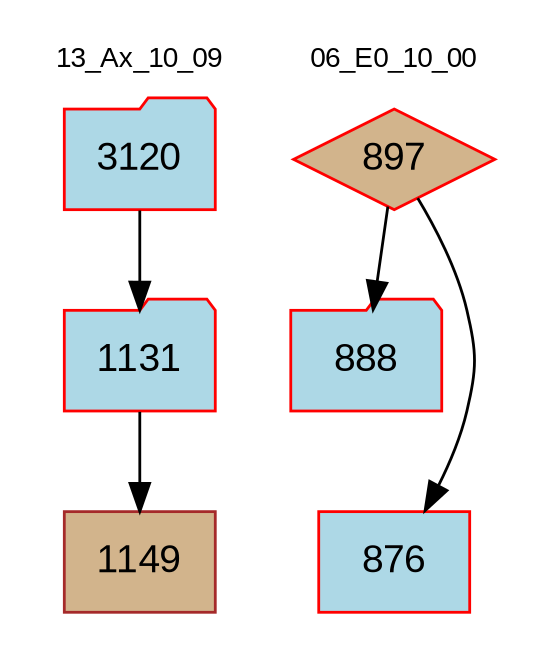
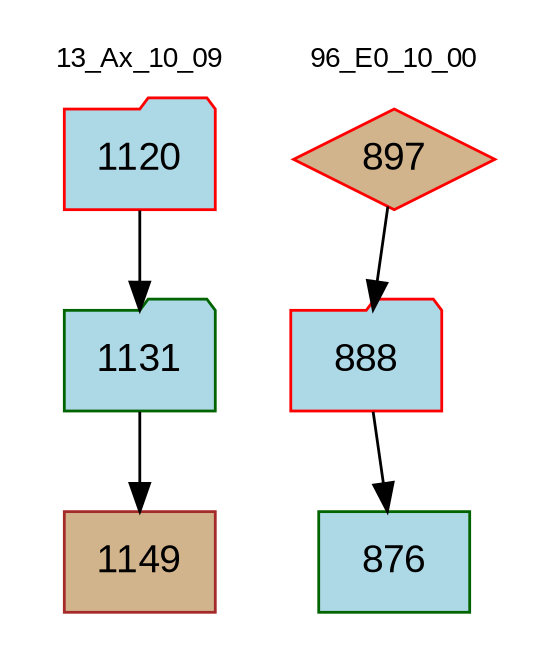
(394, 60) -> (394, 60)
(140, 159) -> (140, 159)
(473, 339) -> (378, 448)
(140, 361) -> (140, 361)
(394, 562) -> (394, 562)
